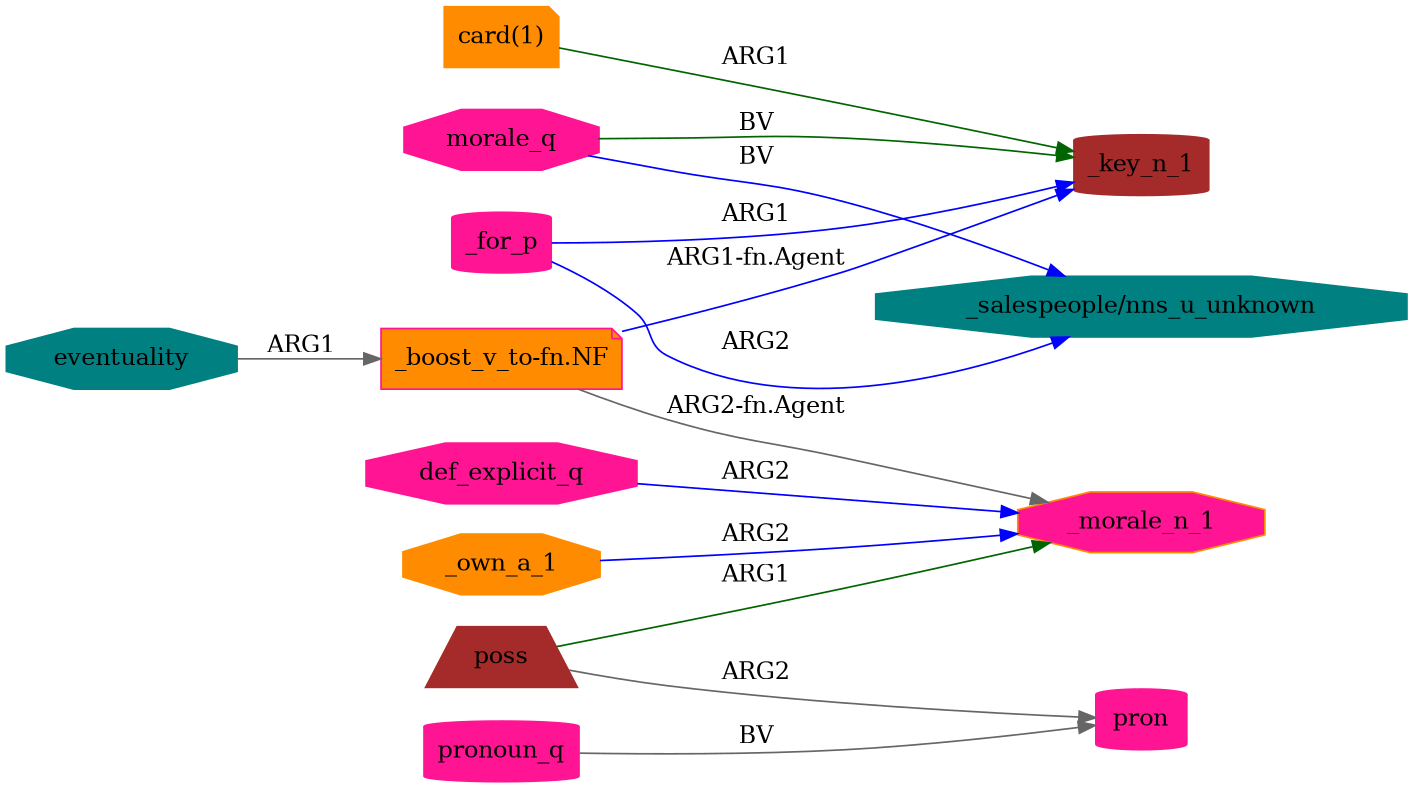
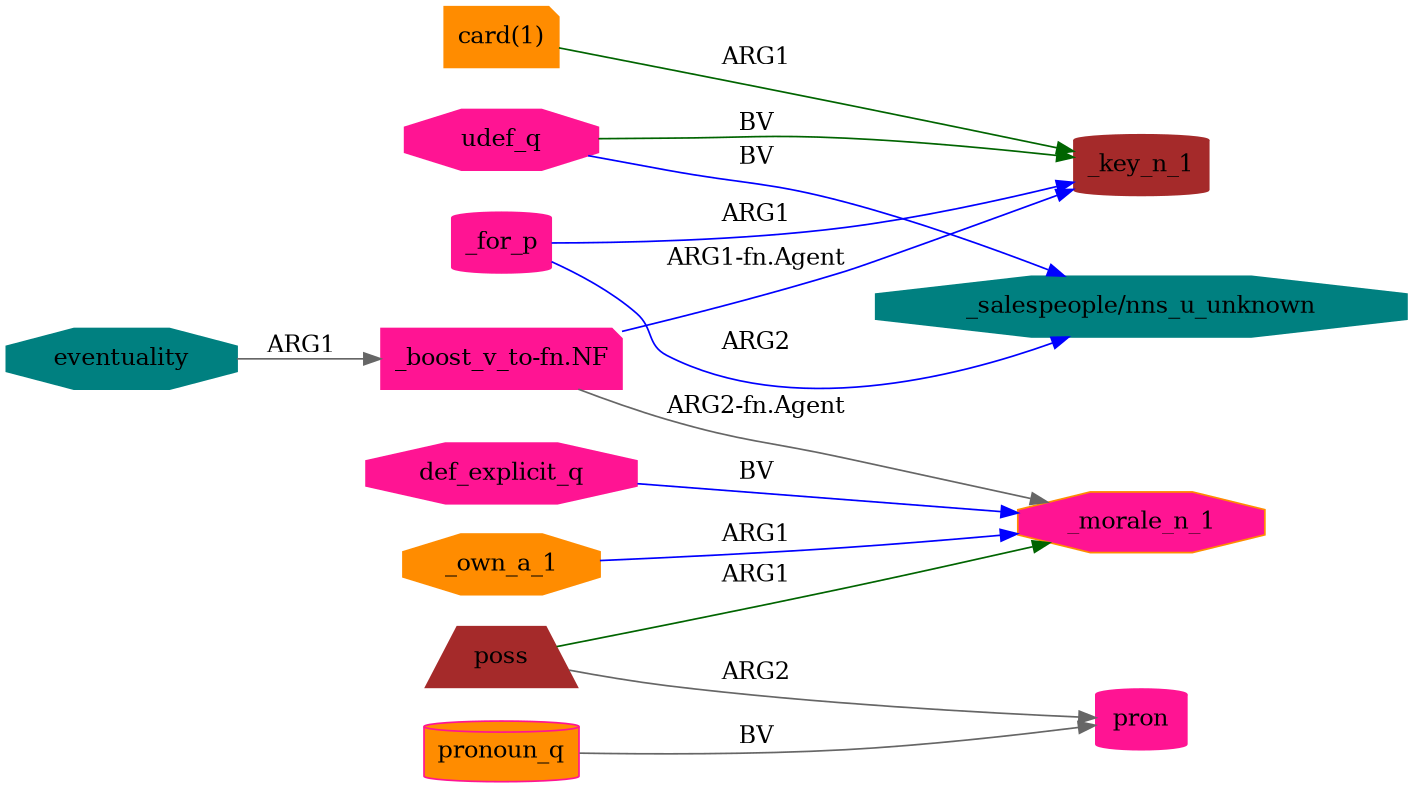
(502, 140) -> (502, 140)
(502, 359) -> (502, 359)
(756, 473) -> (756, 473)
(756, 535) -> (756, 535)
(502, 751) -> (502, 751)
